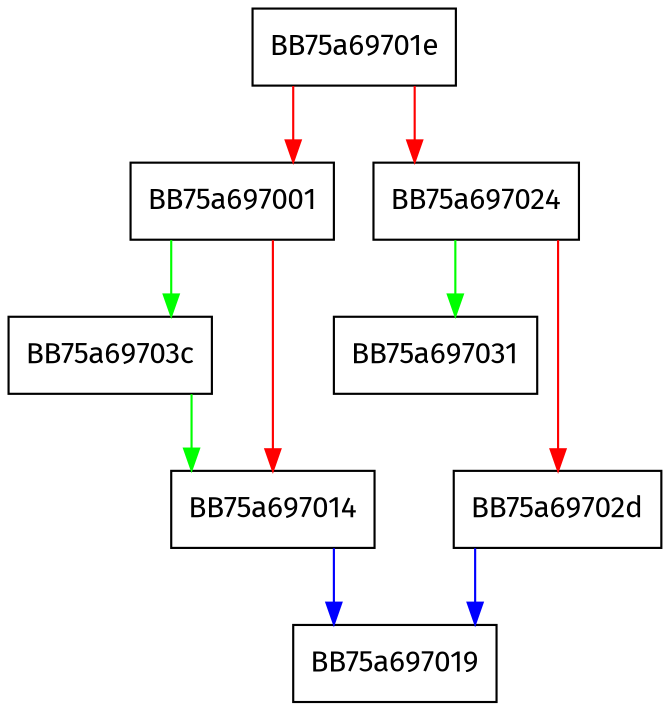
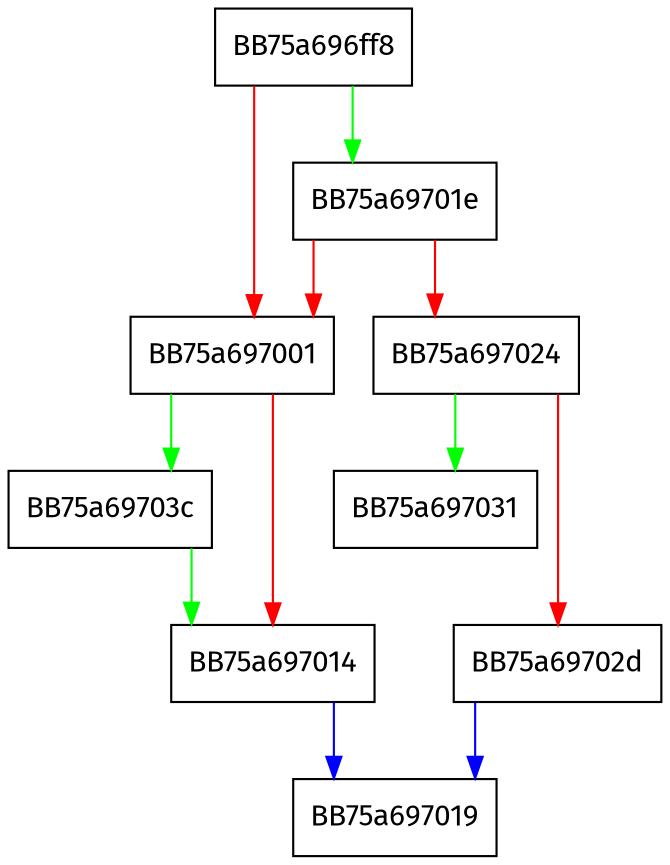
none -> (314, 47)
